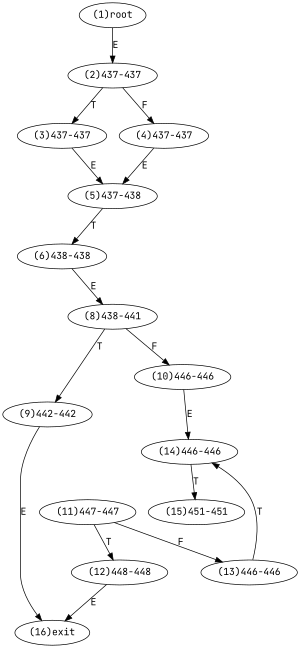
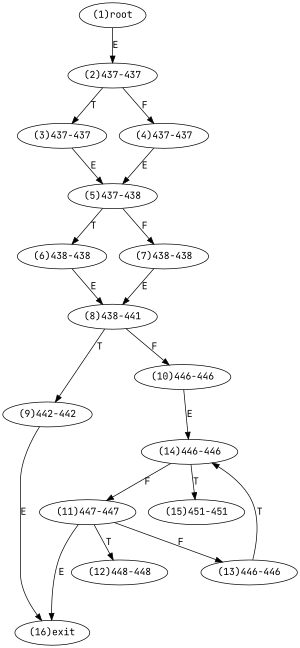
none -> (164, 256)
none -> (142, 480)
(88, 600) -> (57, 566)
